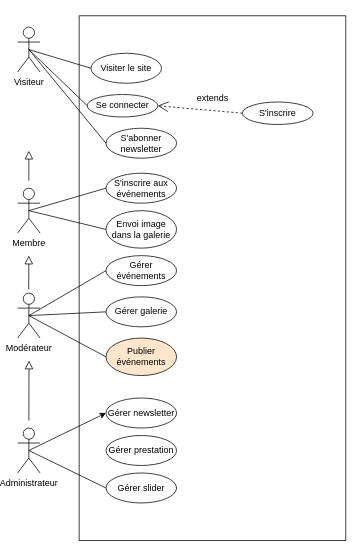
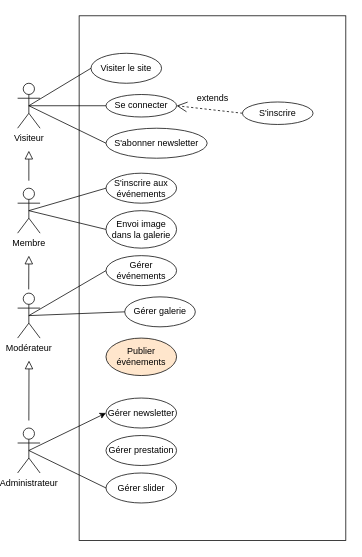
(29, 49) -> (29, 105)
(123, 105) -> (141, 105)
(141, 143) -> (157, 143)
(141, 312) -> (160, 312)
(68, 336) -> none
